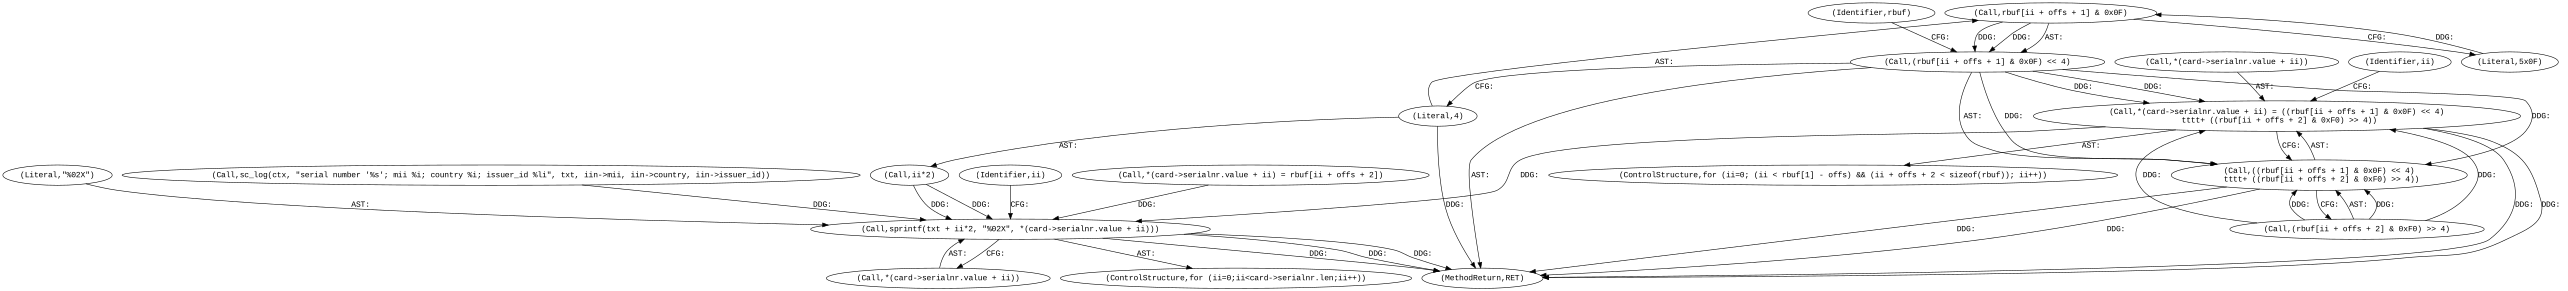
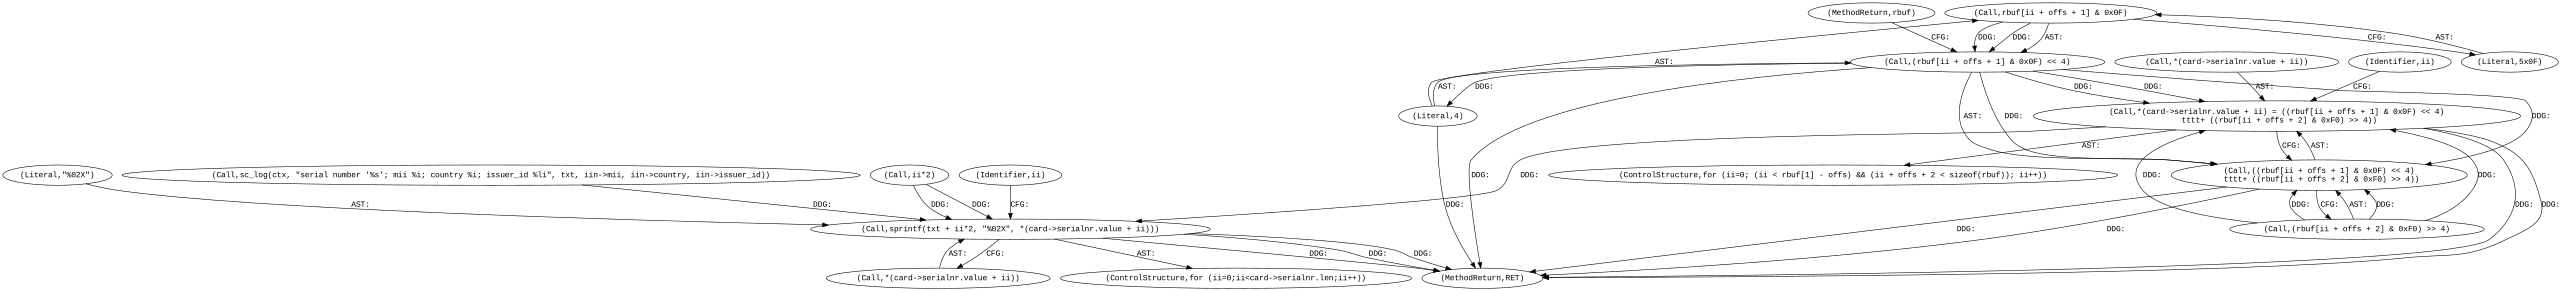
(1872, 13) -> (1872, 13)
(2447, 37) -> (2447, 37)
(1487, 87) -> (1487, 87)
(1166, 130) -> (1531, 70)
(1251, 175) -> none
(1483, 175) -> (1483, 175)
